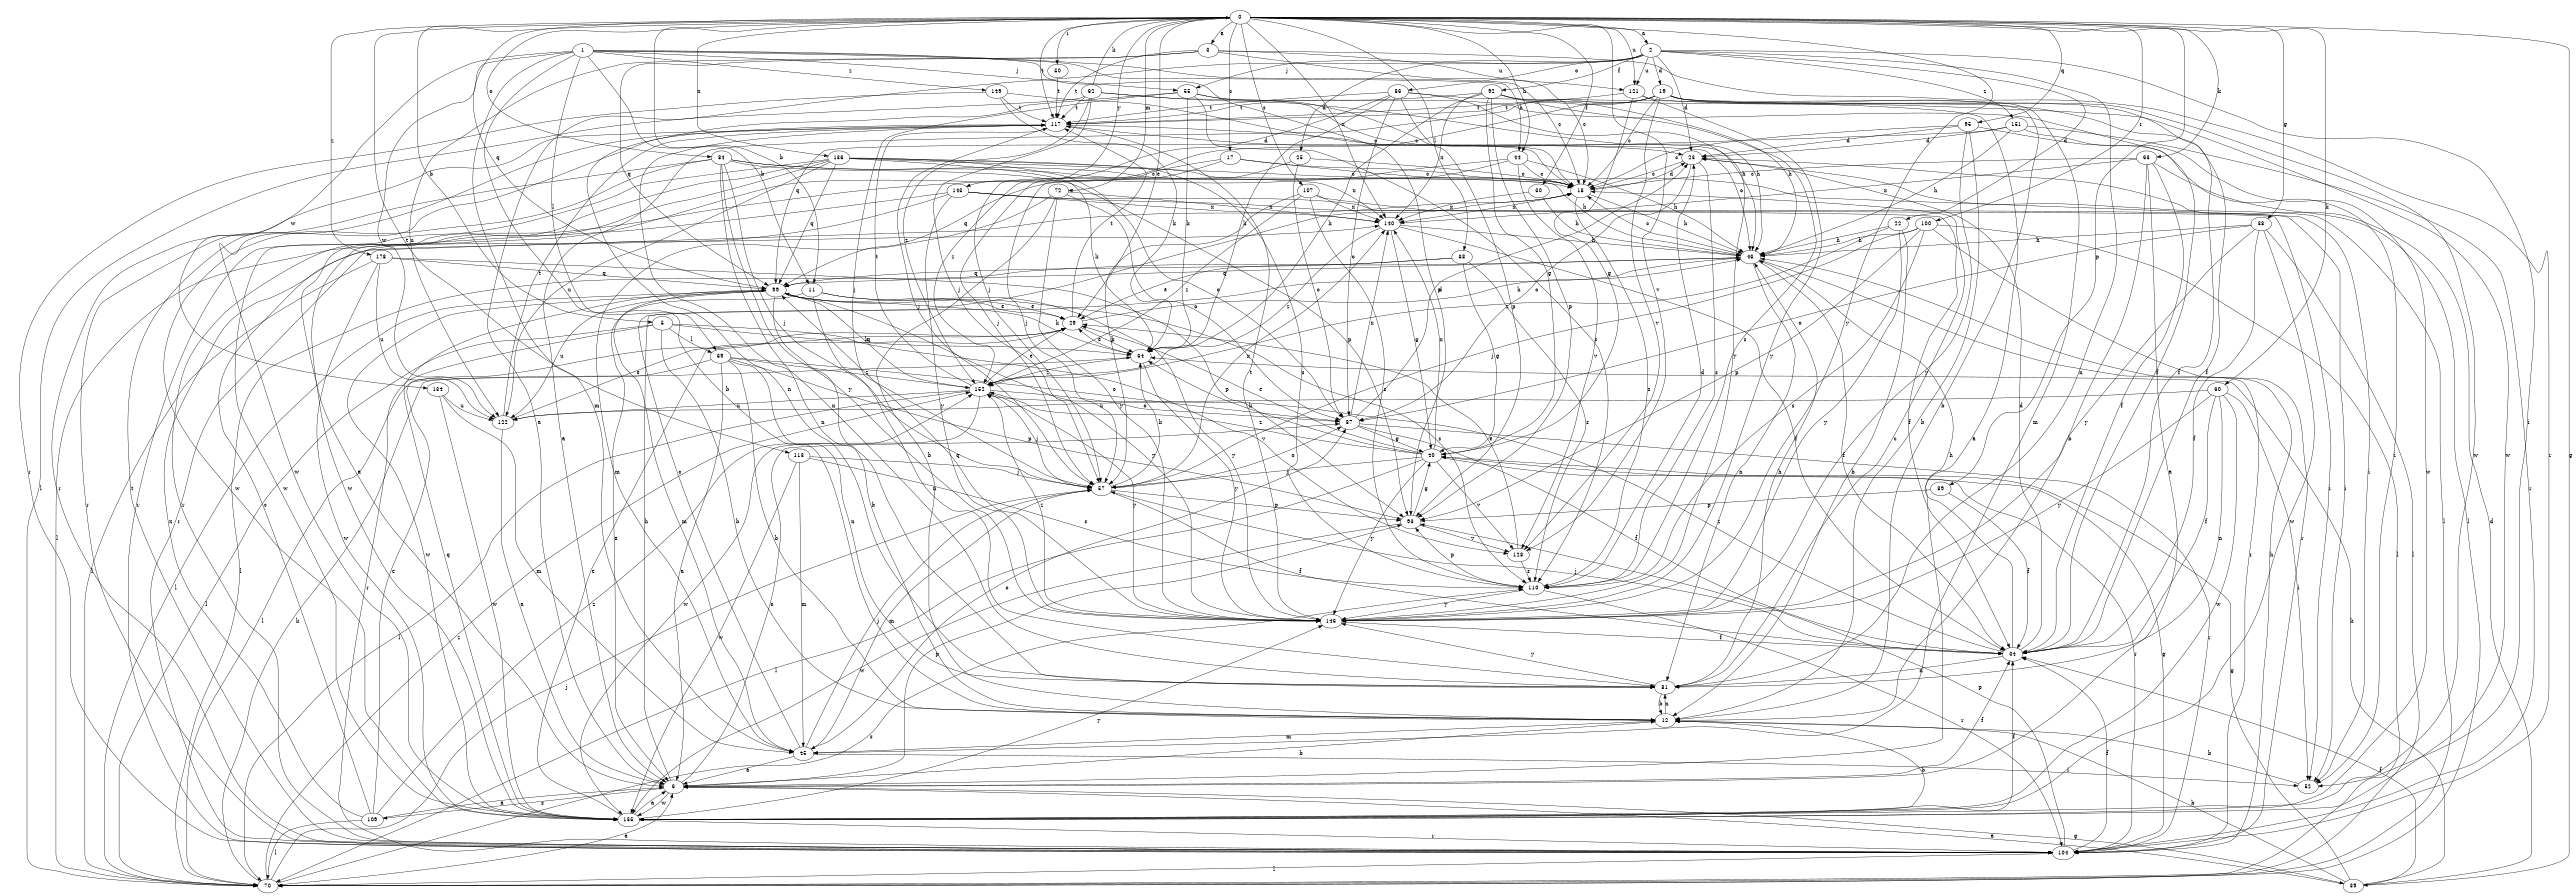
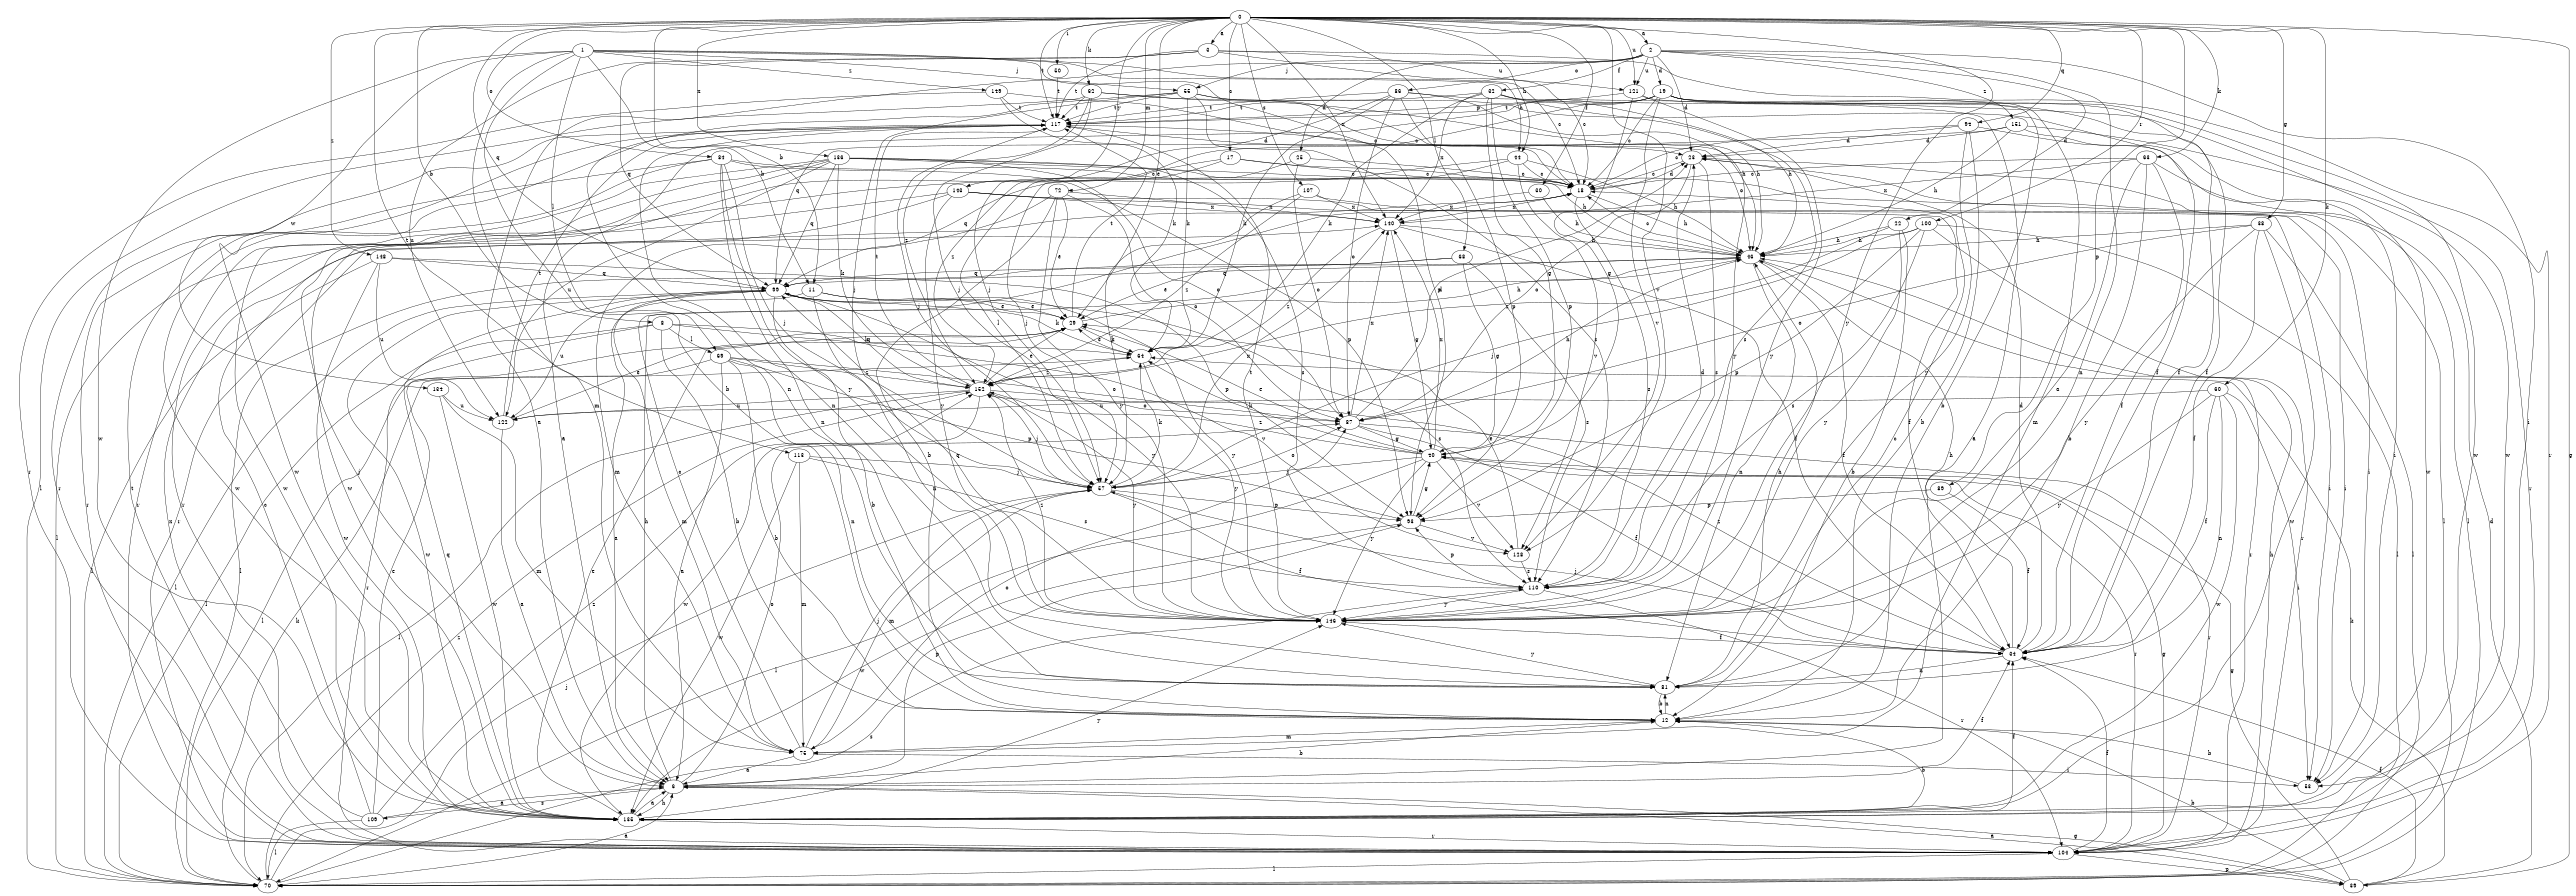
(1143, 25) -> (1136, 24)
(1492, 92) -> (1492, 92)
none -> (1114, 105)
(1479, 108) -> (1479, 108)
(1968, 125) -> (1968, 125)
(1060, 173) -> none
(1036, 174) -> (845, 293)
(385, 194) -> (98, 452)
(381, 257) -> (381, 257)
none -> (1056, 257)
(663, 323) -> (663, 323)
(998, 323) -> (998, 323)
none -> (1551, 347)
(1376, 428) -> none
(359, 472) -> (359, 472)
(1833, 631) -> (2207, 869)
(803, 754) -> (803, 754)
(1926, 773) -> (1843, 545)
(2308, 787) -> (2308, 787)
(664, 803) -> (664, 803)
